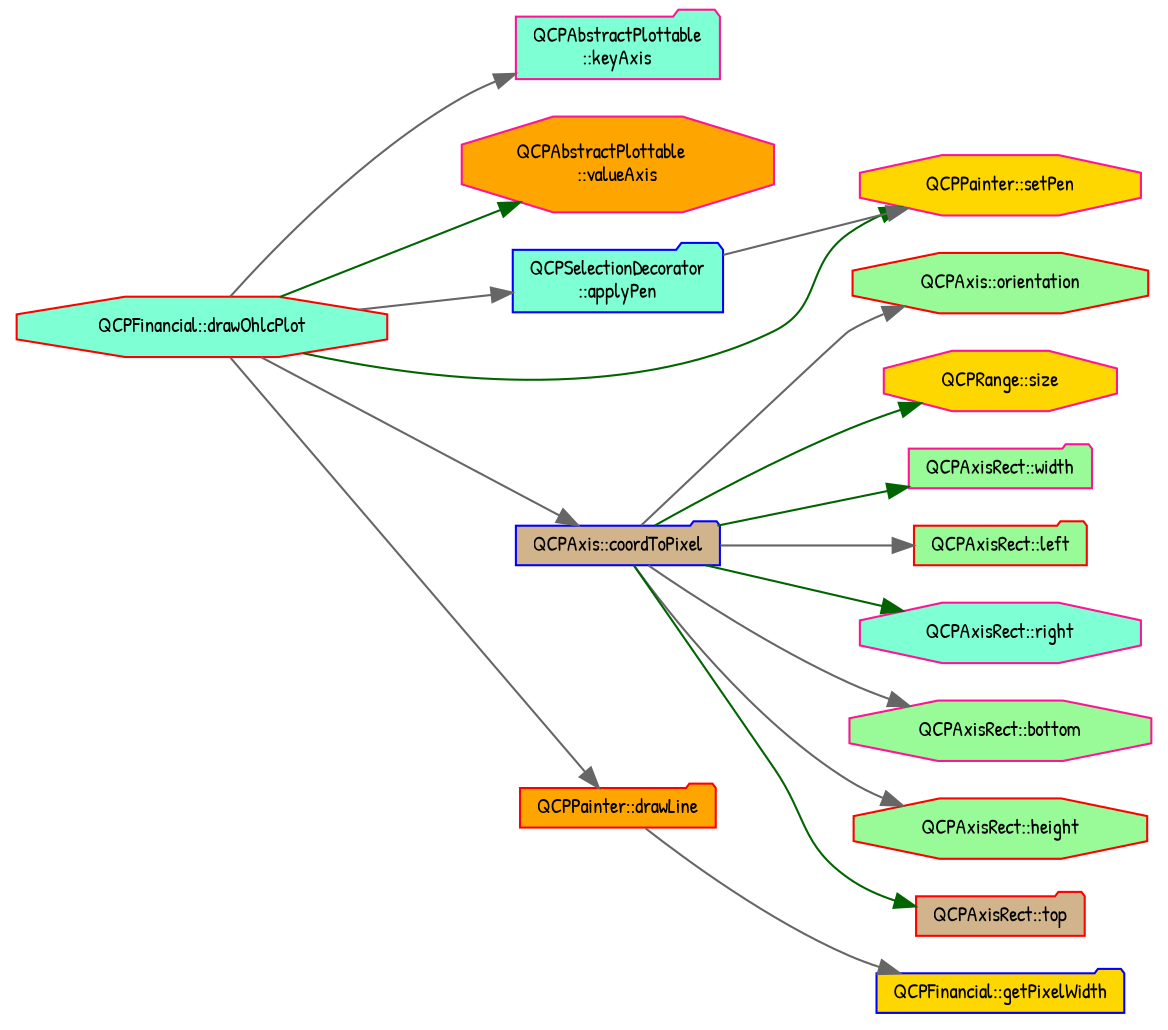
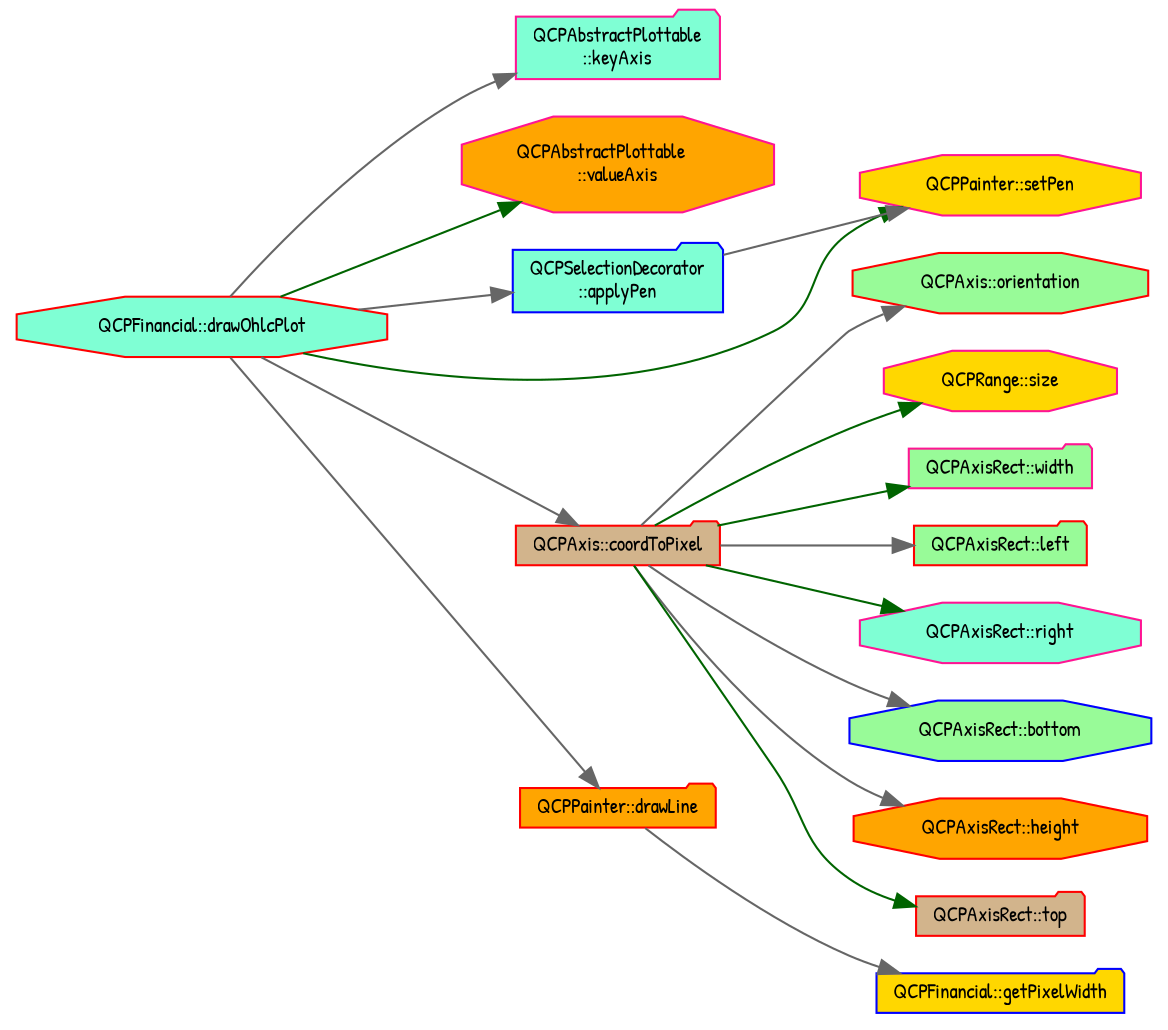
(618, 545) -> (618, 545)
(1000, 731) -> (1000, 731)
(1000, 829) -> (1000, 829)
